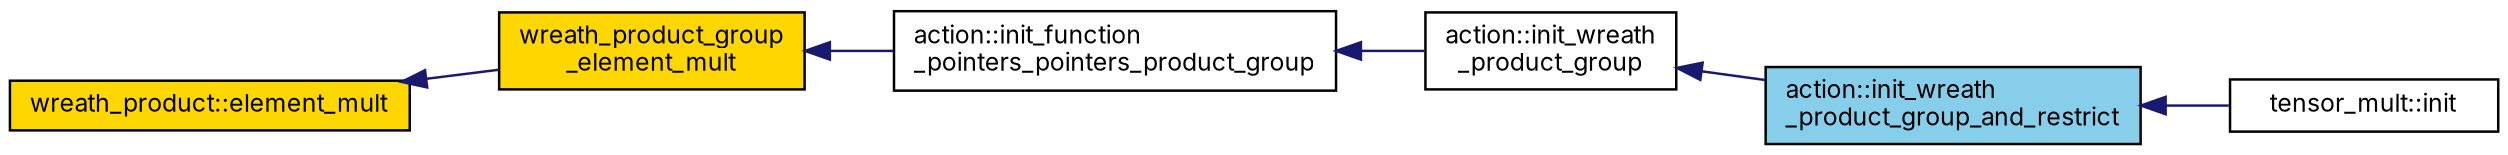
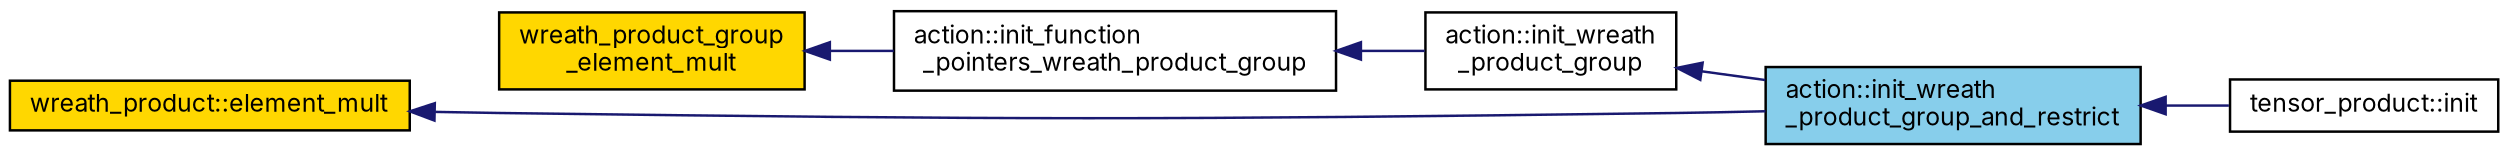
(1115, 51) -> (1115, 51)
(463, 74) -> (1100, 118)
(2364, 106) -> (2364, 106)
